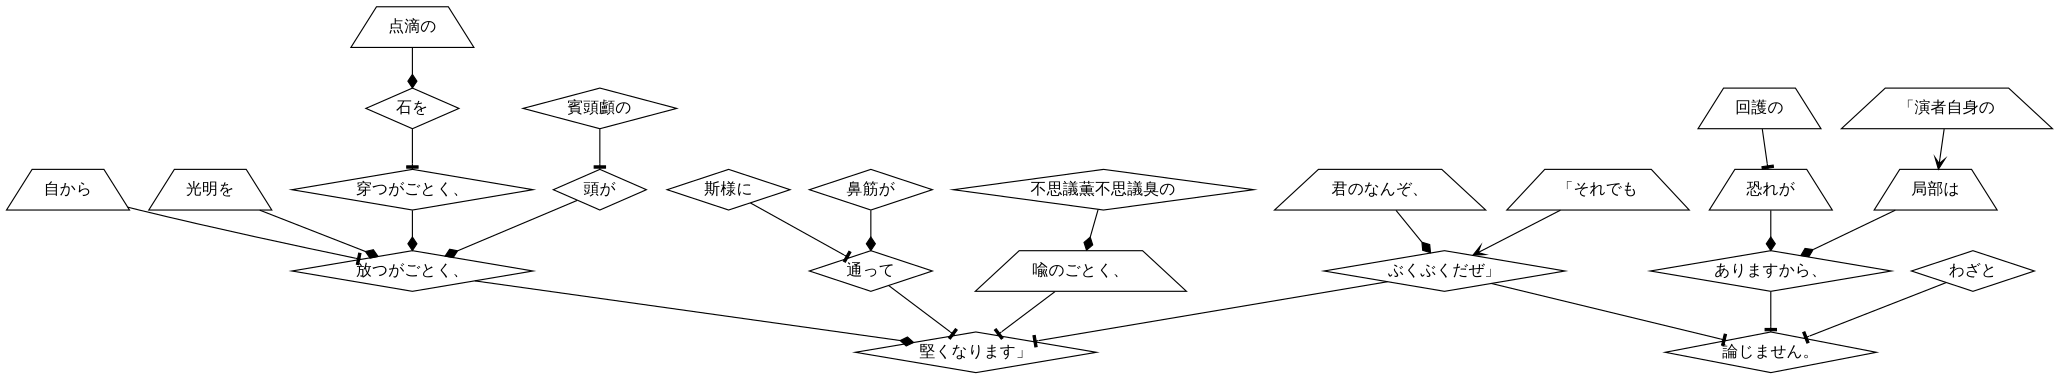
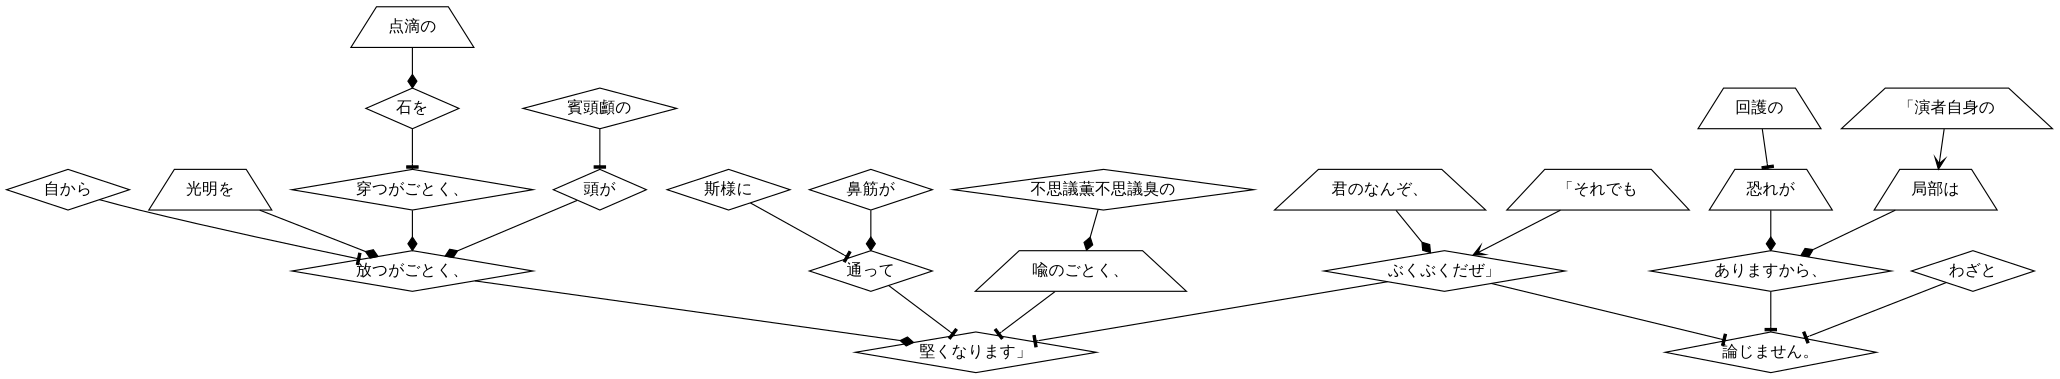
(68, 190) -> (68, 190)
